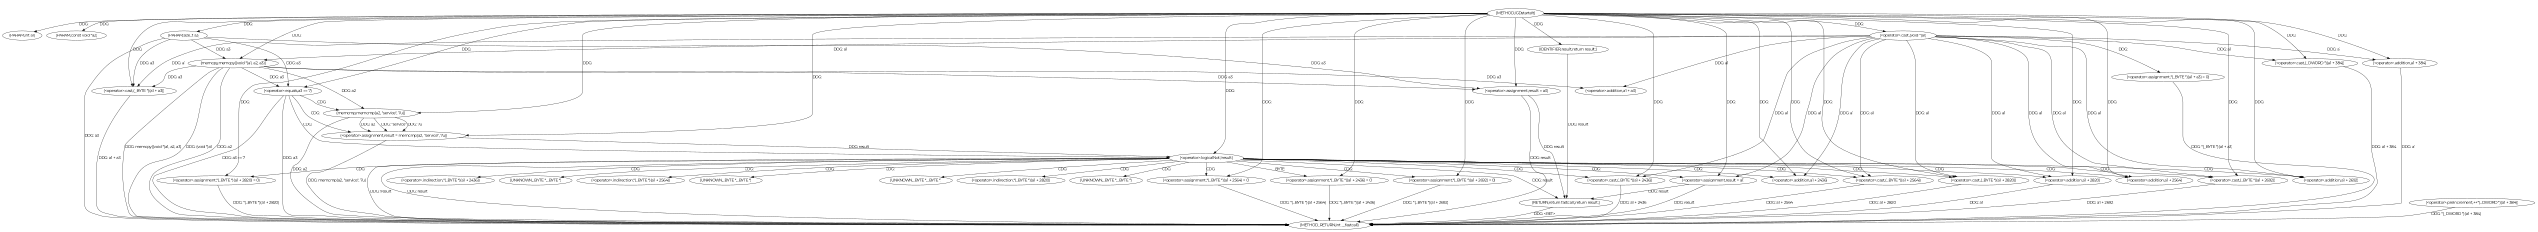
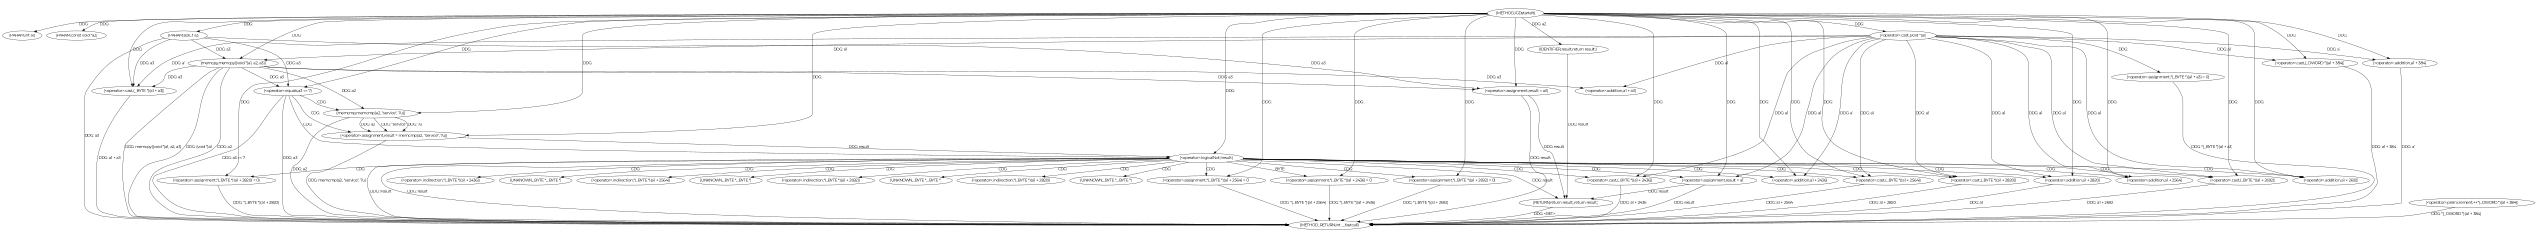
(1539, 24) -> (1539, 24)
none -> (821, 180)
(1566, 203) -> (1566, 203)
